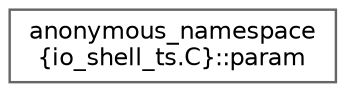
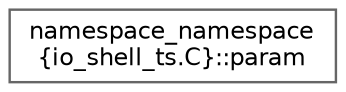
(173, 46) -> (173, 46)
